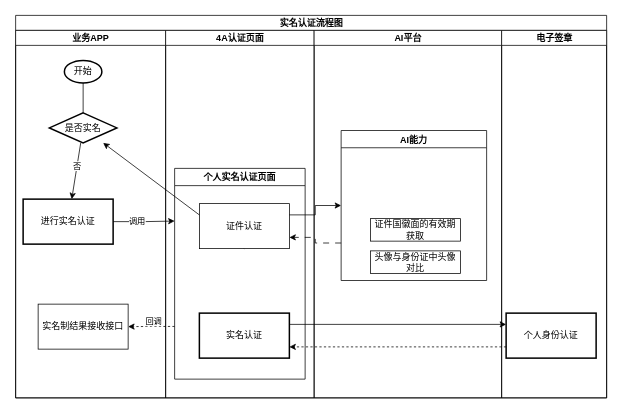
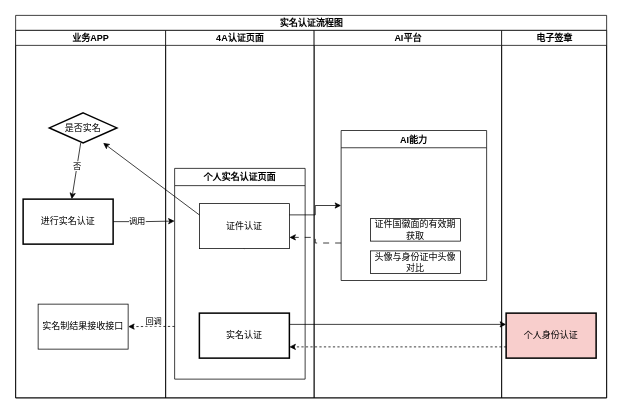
(83, 72) -> none
(83, 98) -> none
(551, 336) -> (551, 336)
